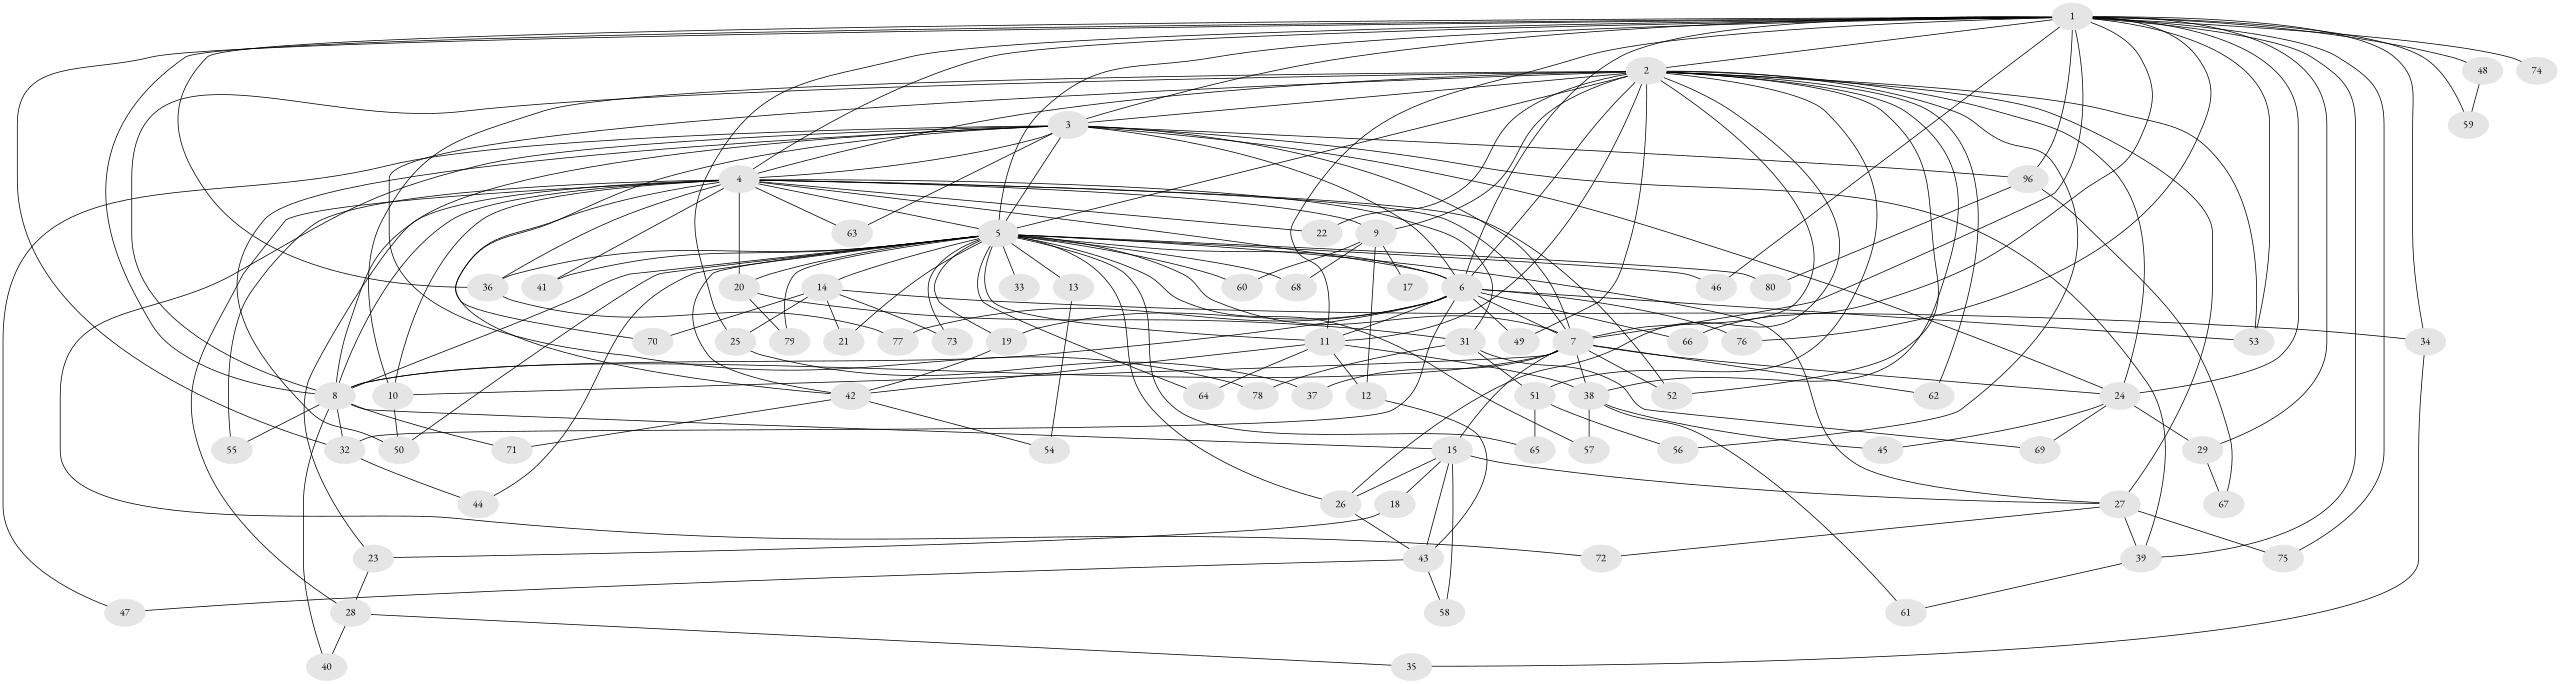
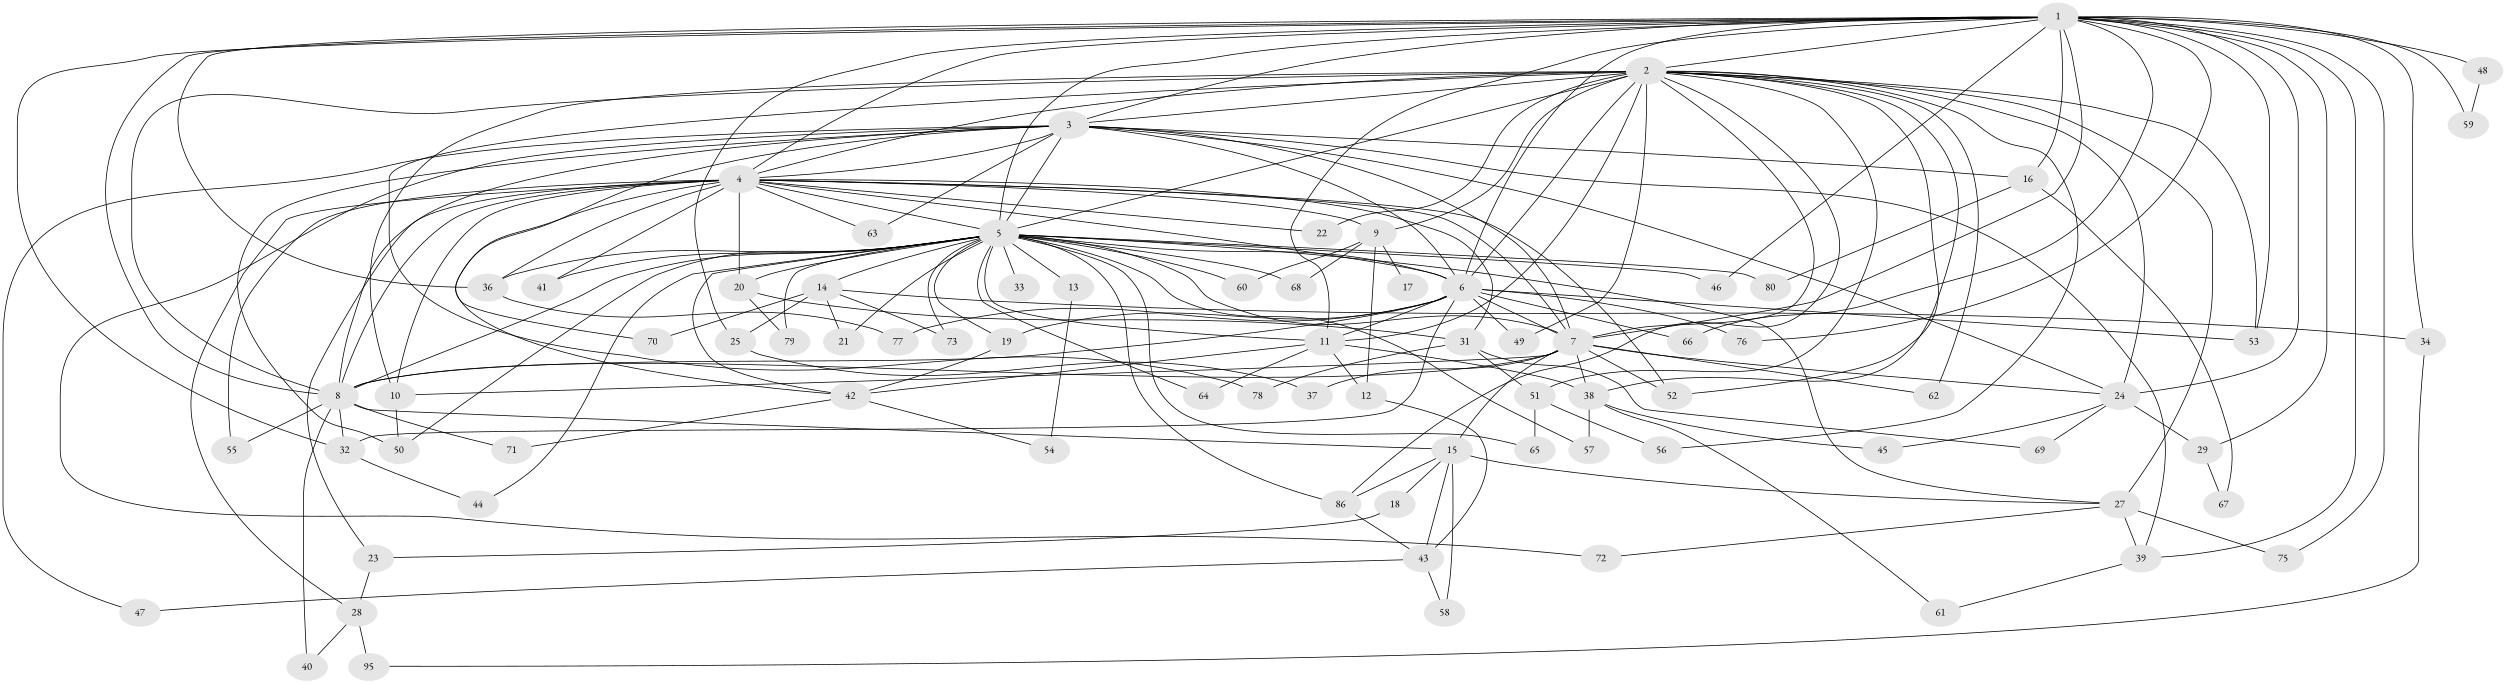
(2537, 71) -> none
(2028, 179) -> (2028, 179)
(1341, 504) -> (1341, 504)
(1411, 667) -> (369, 667)
